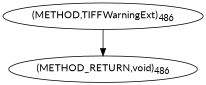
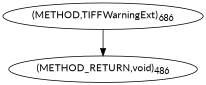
(166, 15) -> (166, 15)
